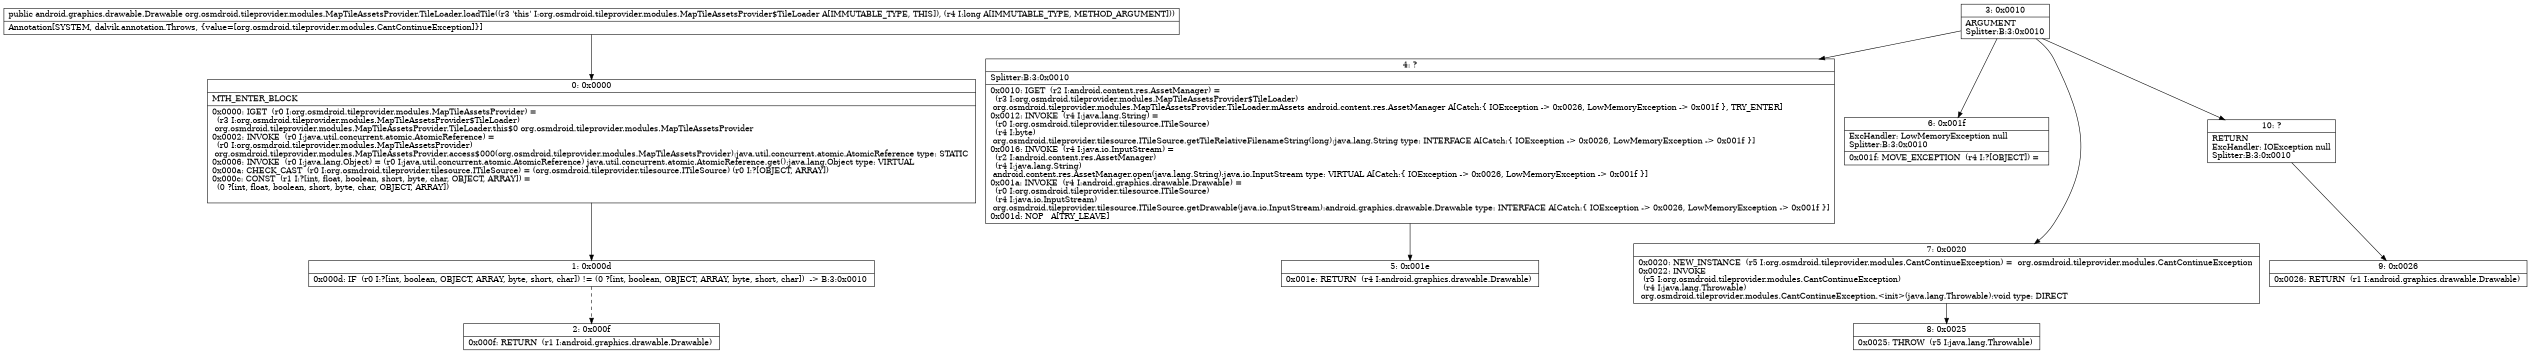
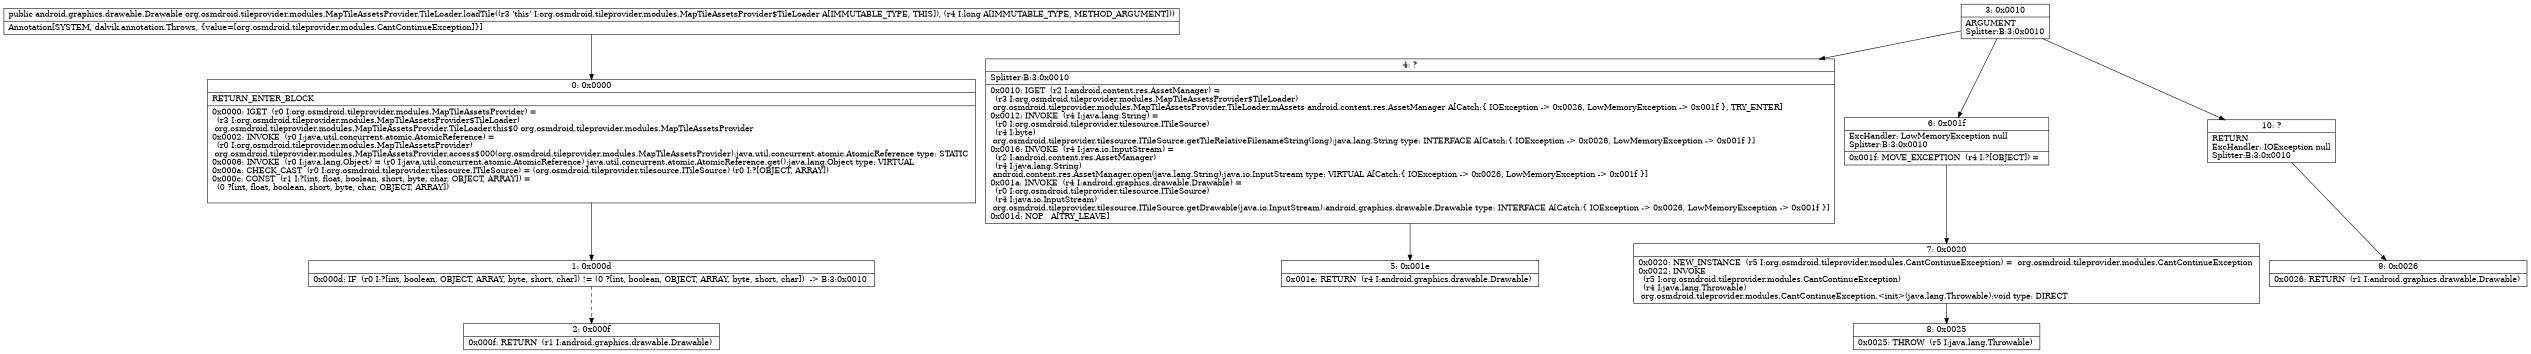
(255, 99) -> (263, 99)
(2080, 139) -> (1947, 202)
